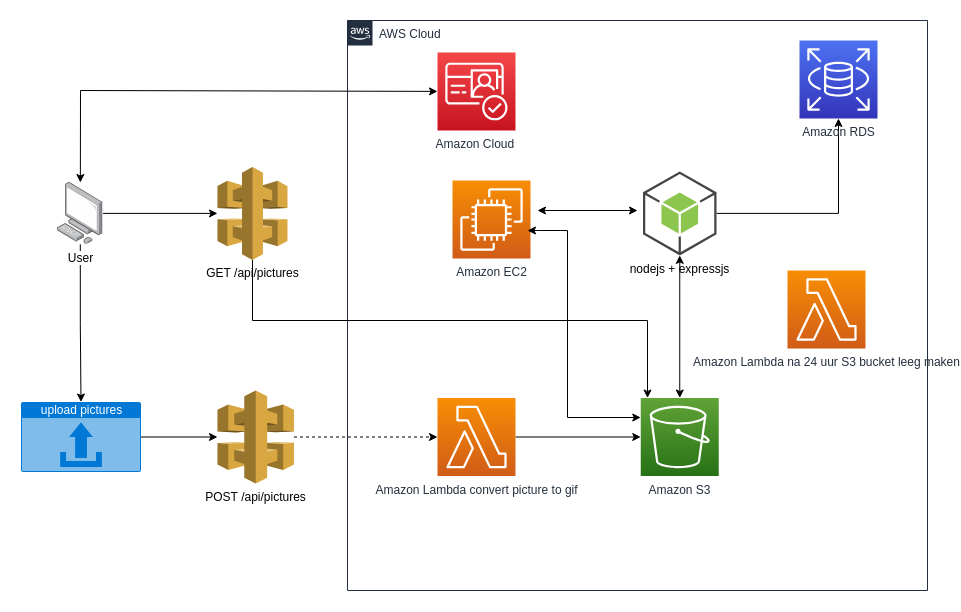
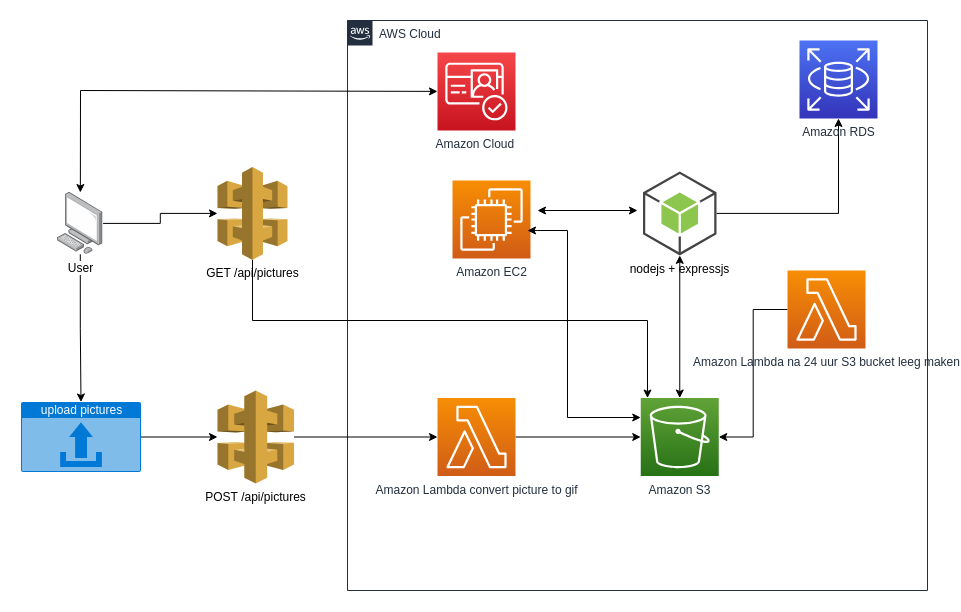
(80, 213) -> (80, 223)
none -> (753, 370)
(363, 437) -> (363, 437)
